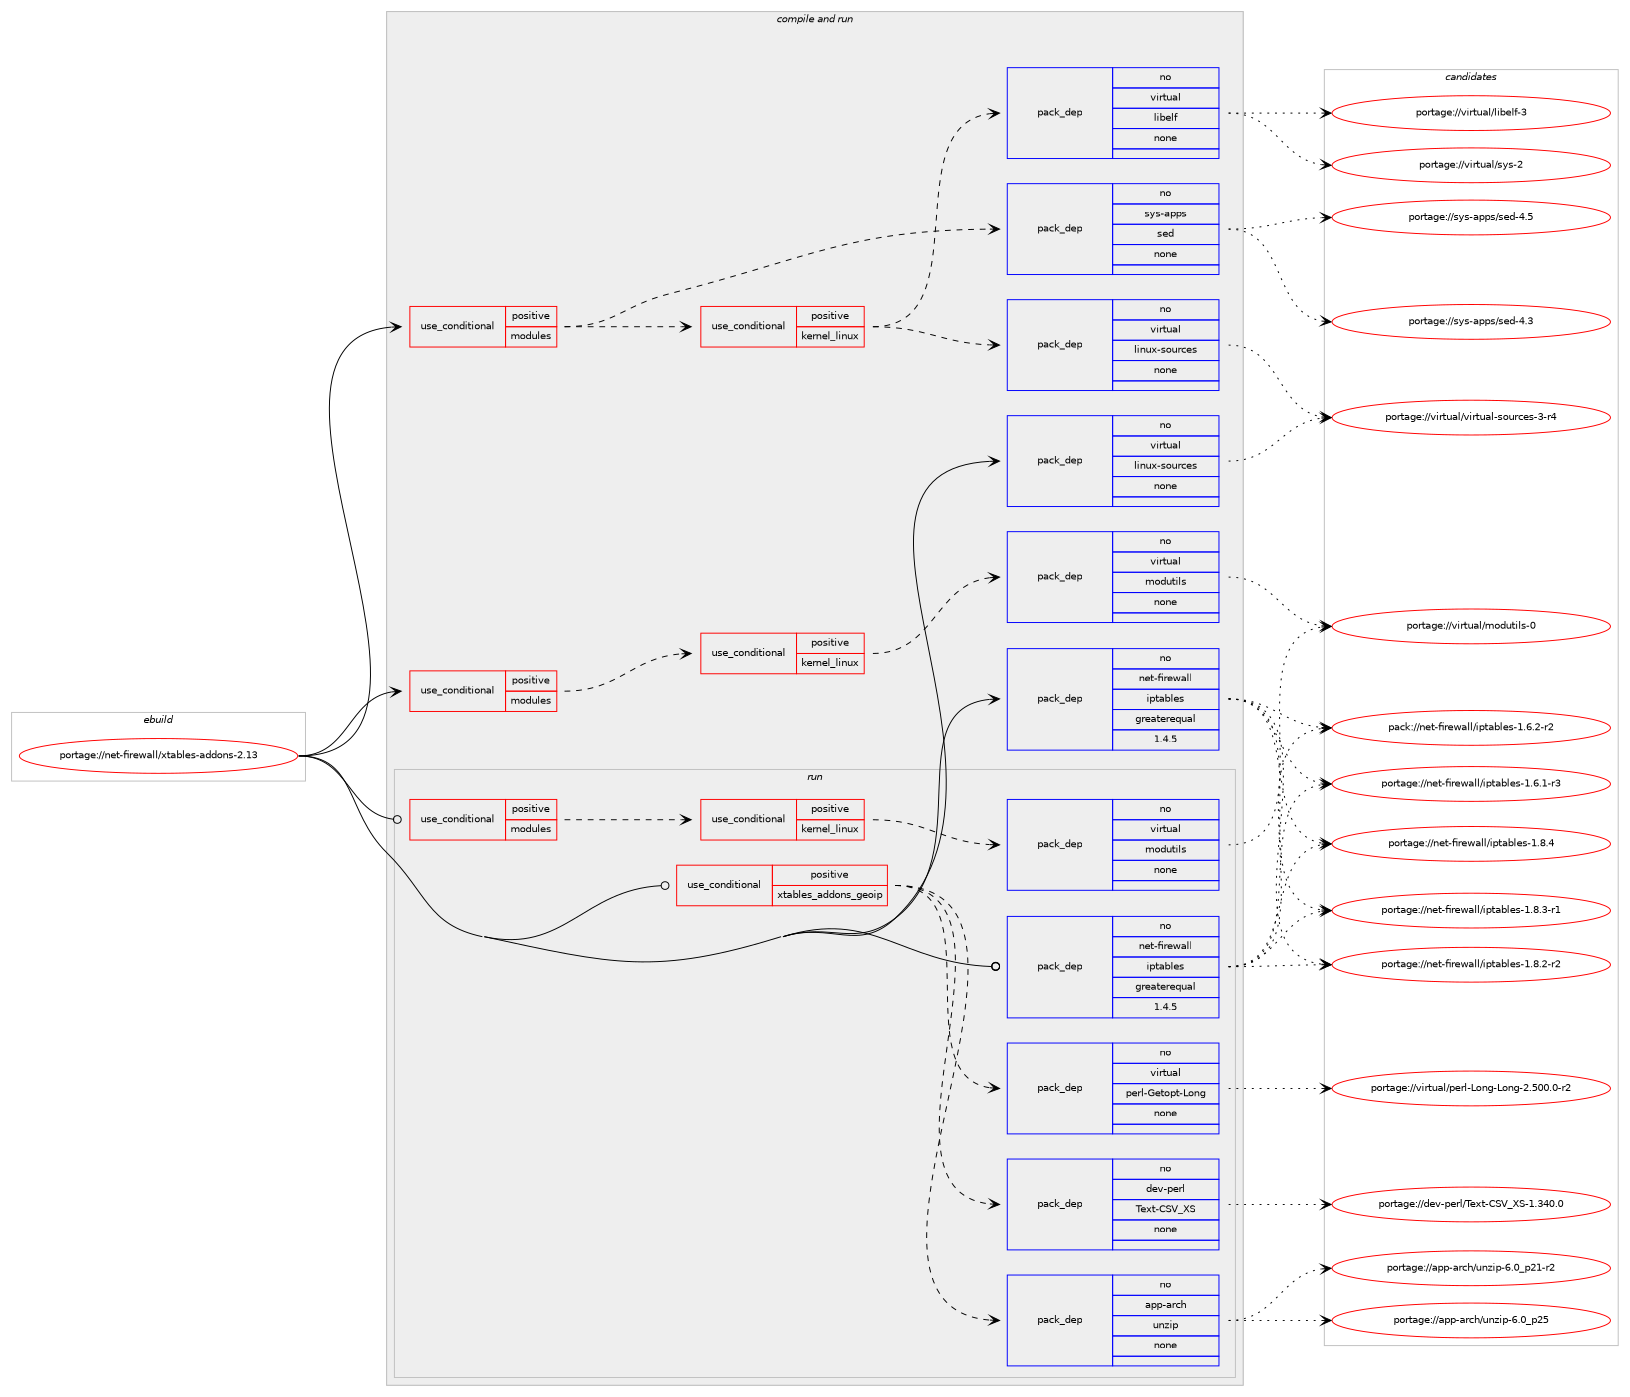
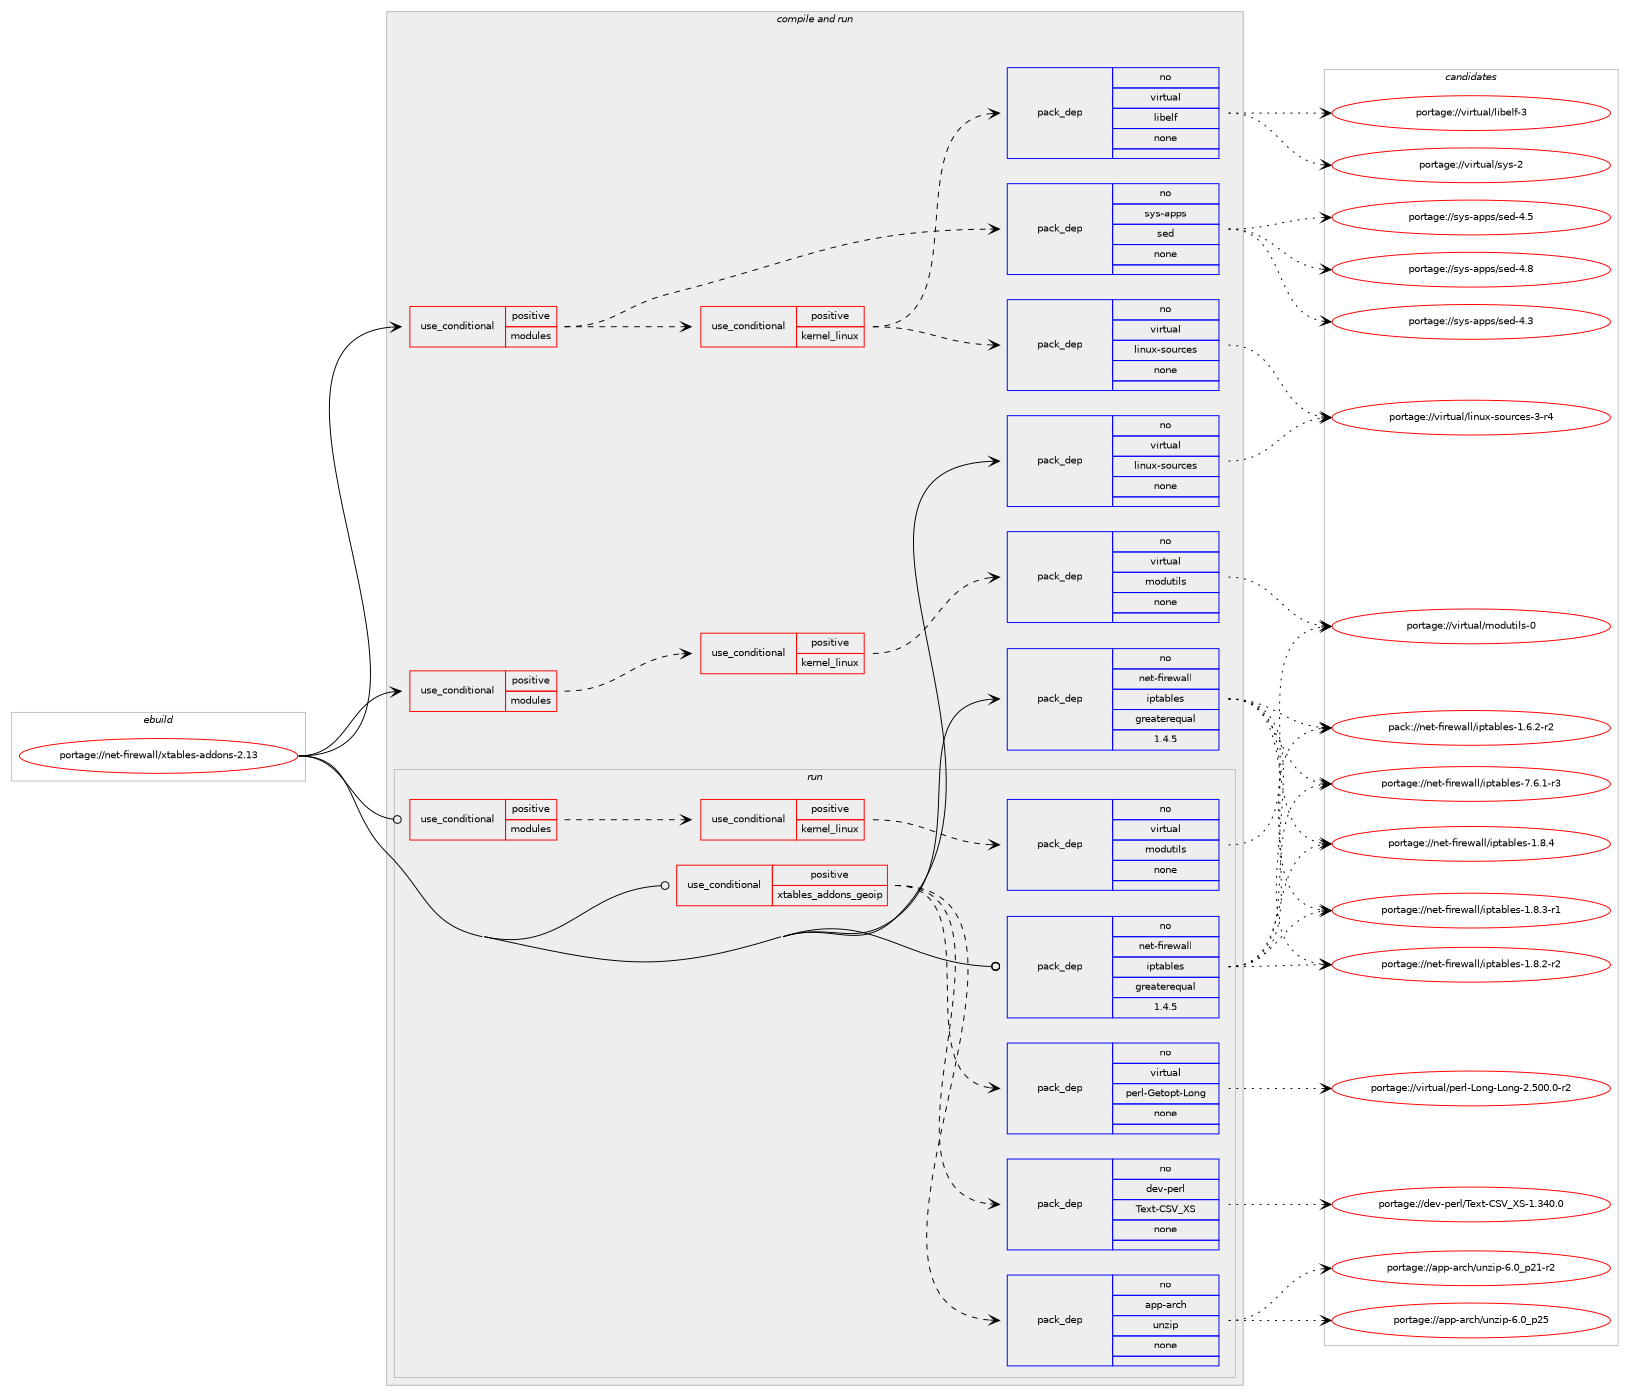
none -> (1471, 270)
(1471, 418) -> (1471, 418)
(1471, 784) -> (1471, 784)
